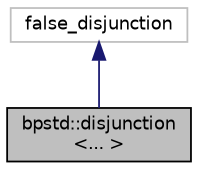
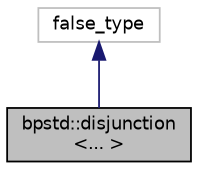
(99, 25) -> (99, 25)
